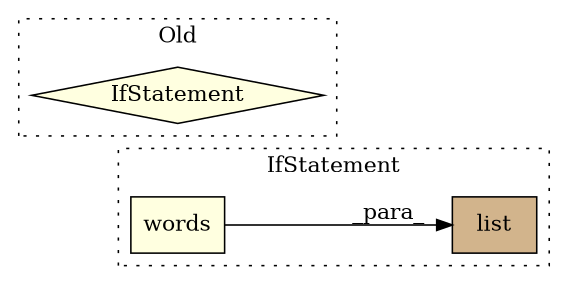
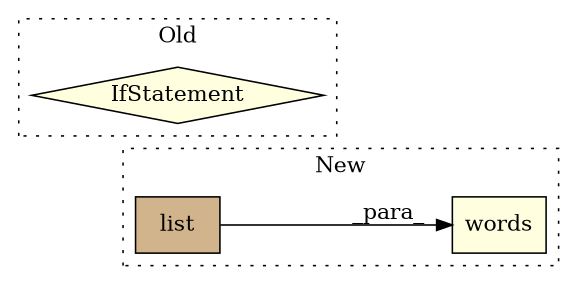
(334, 166) -> (341, 166)
(331, 225) -> (328, 225)
